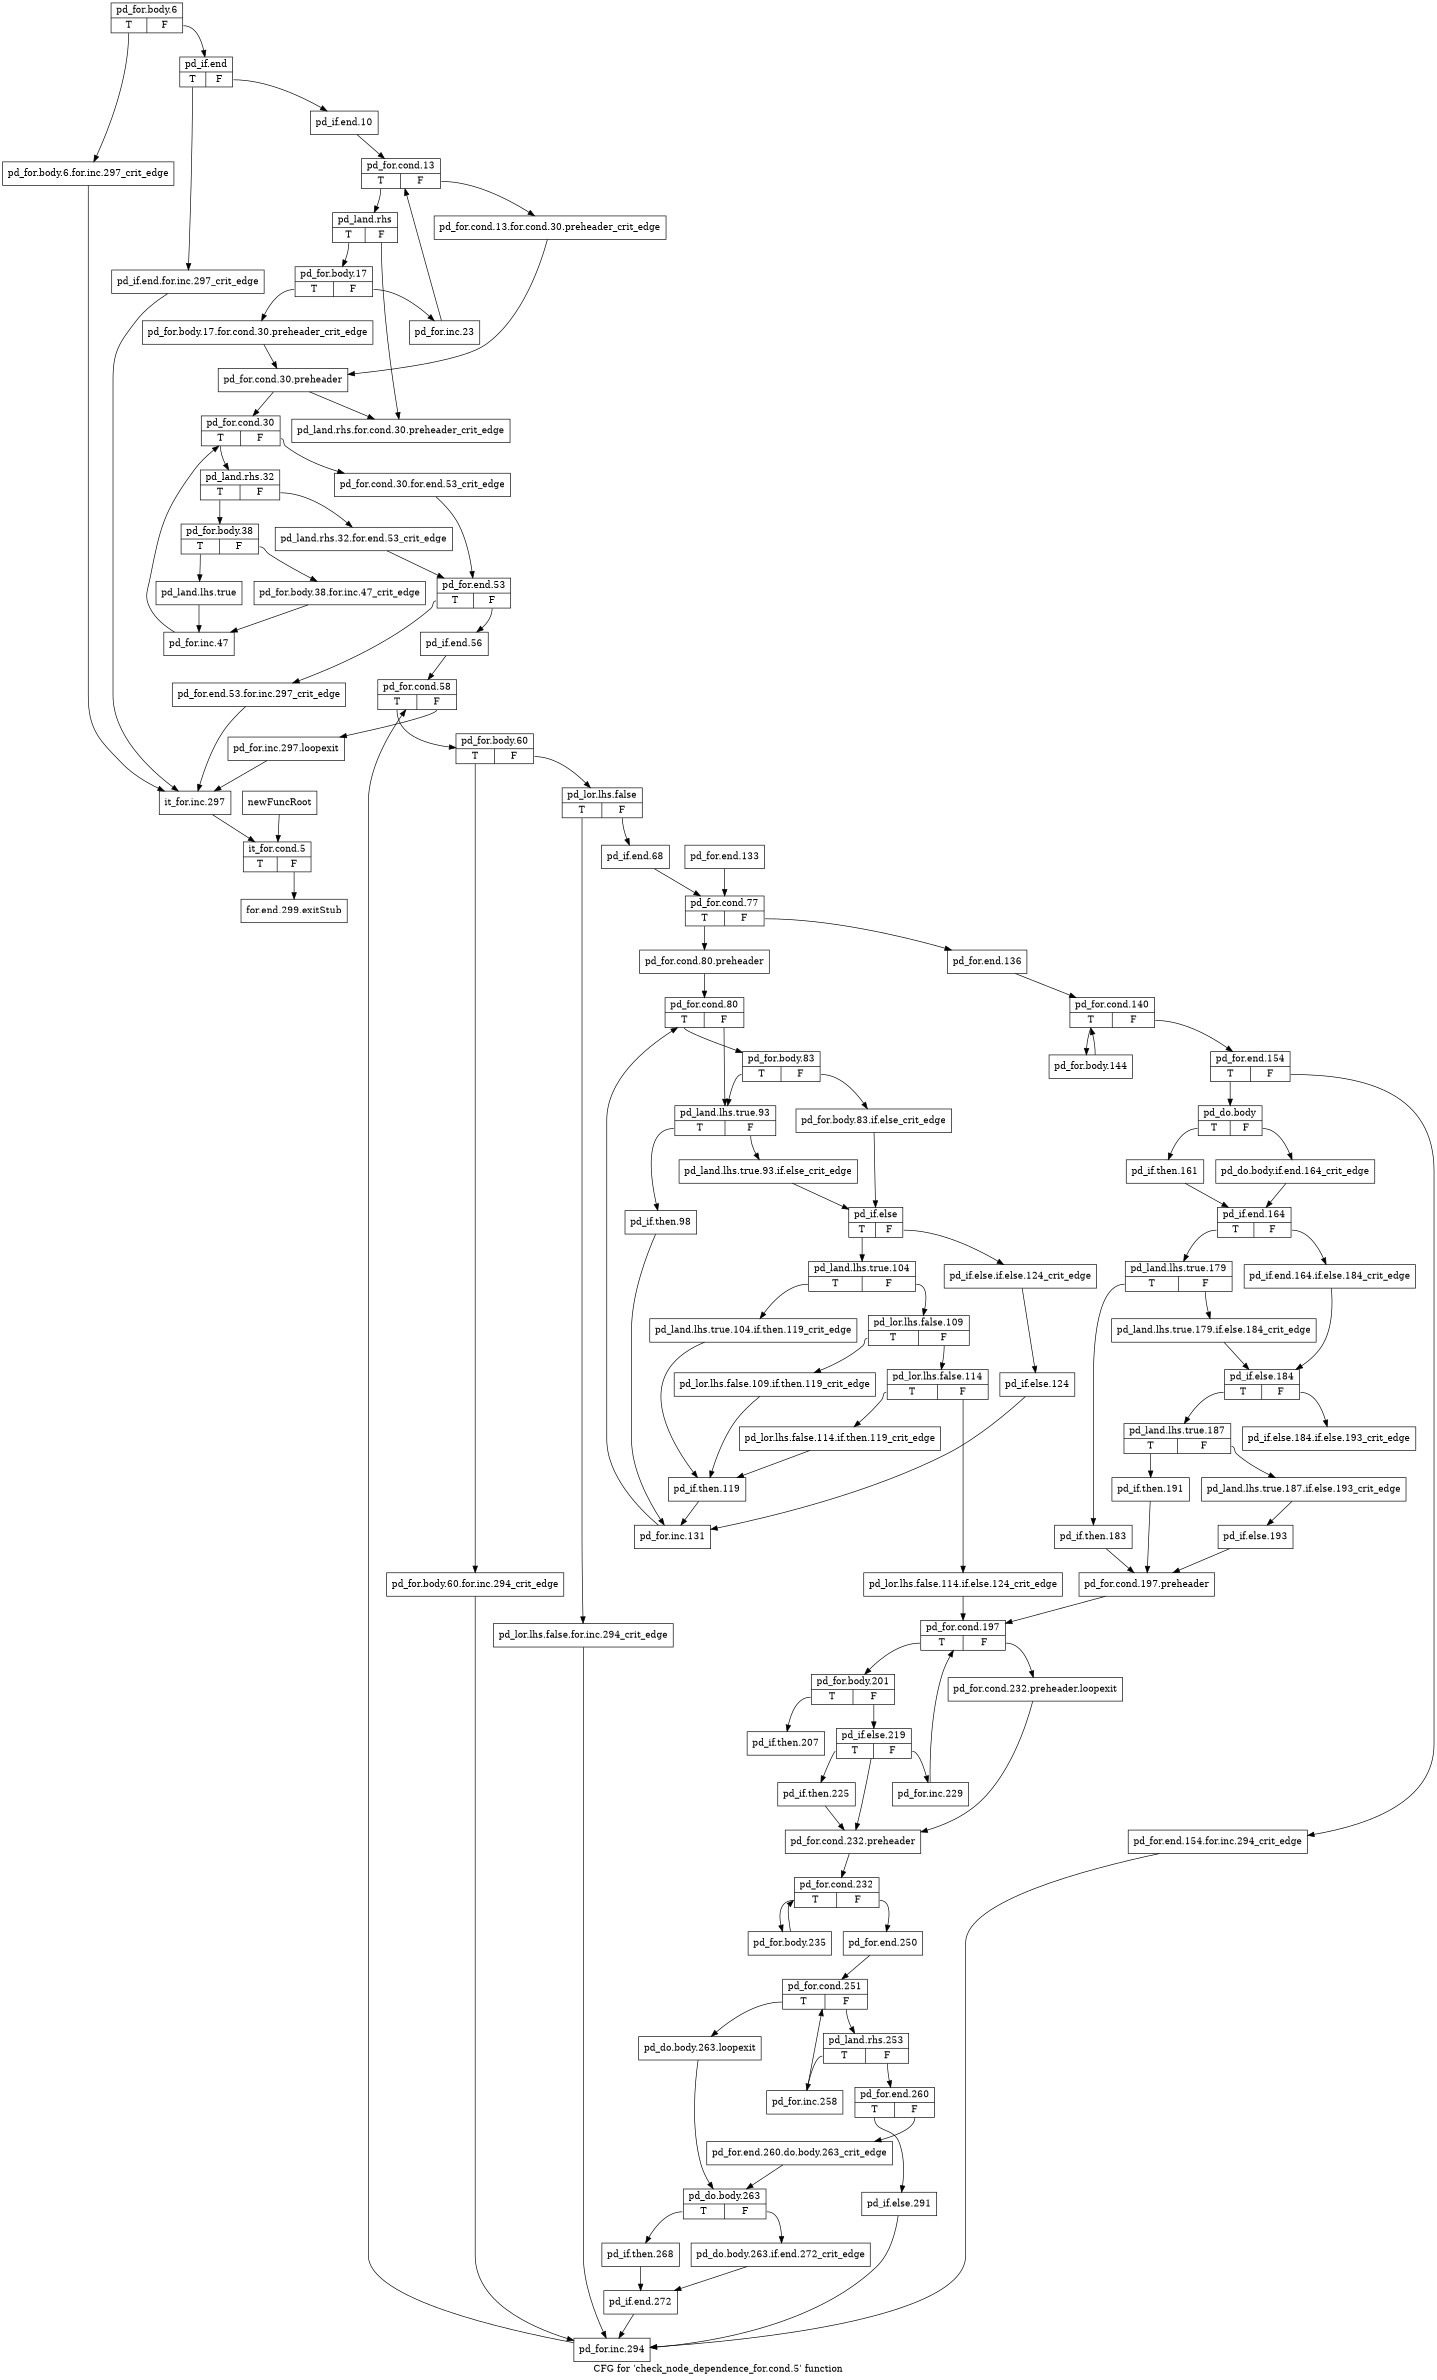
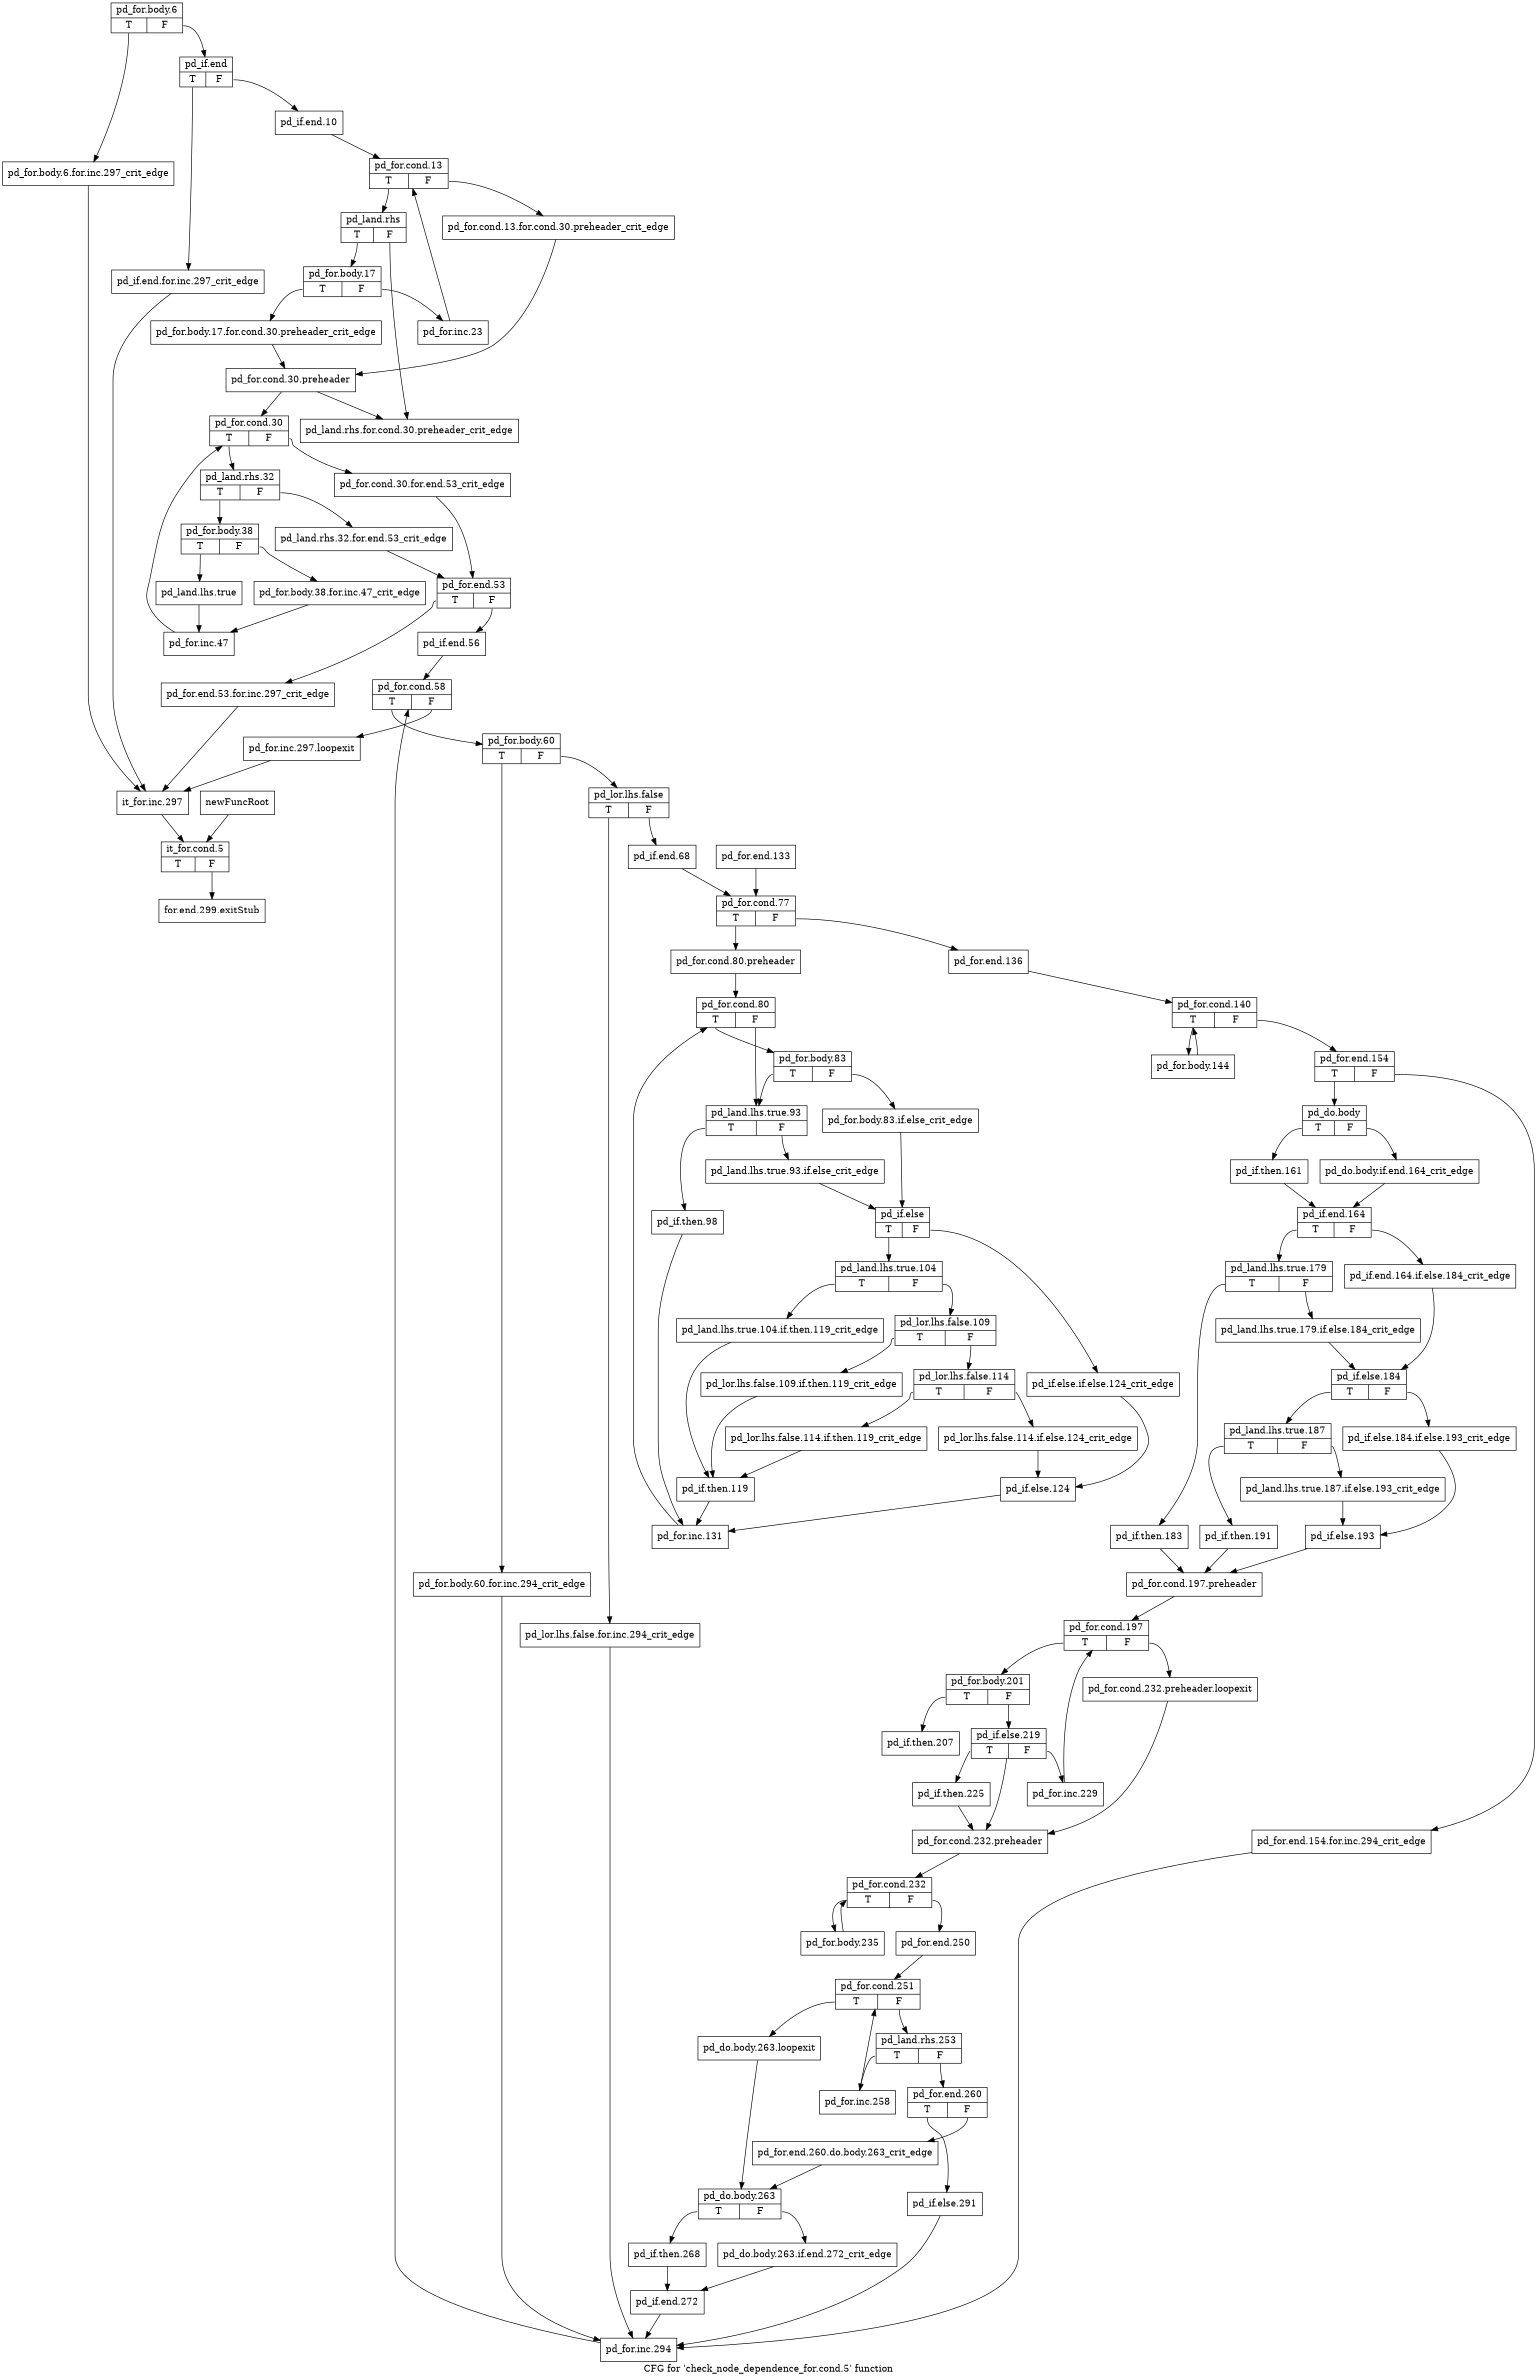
none -> (1445, 1508)
(963, 1605) -> (1038, 1461)
